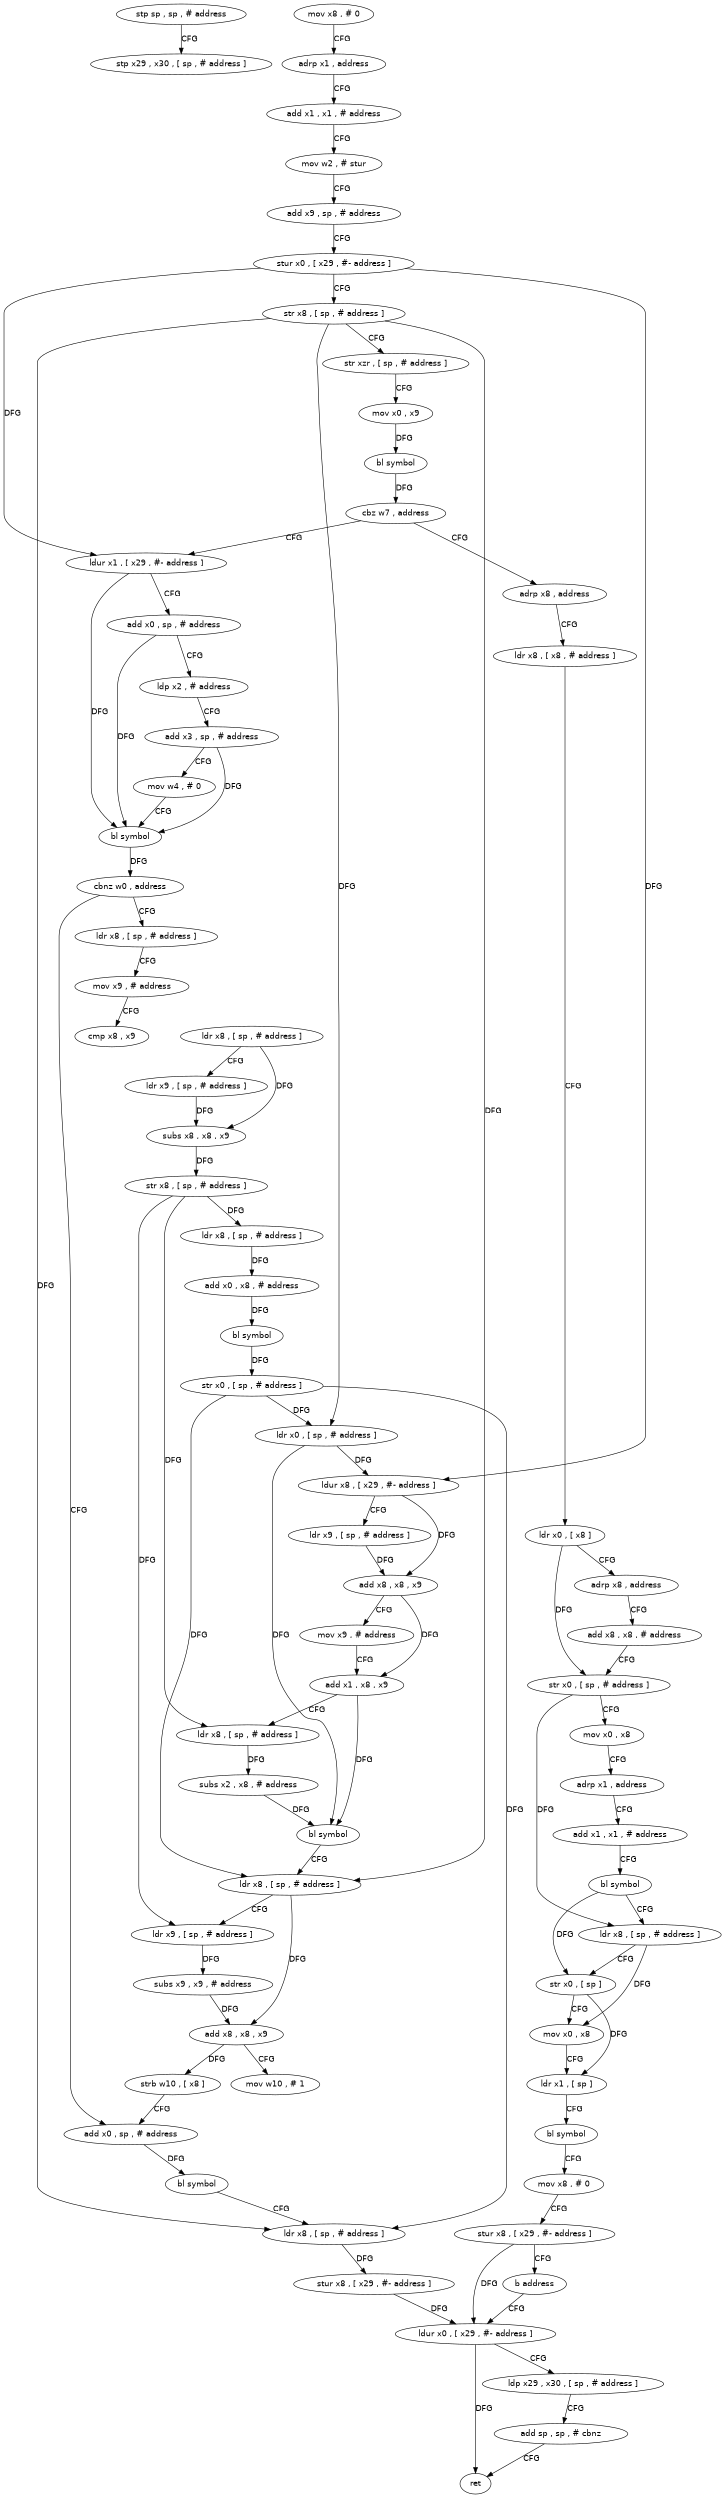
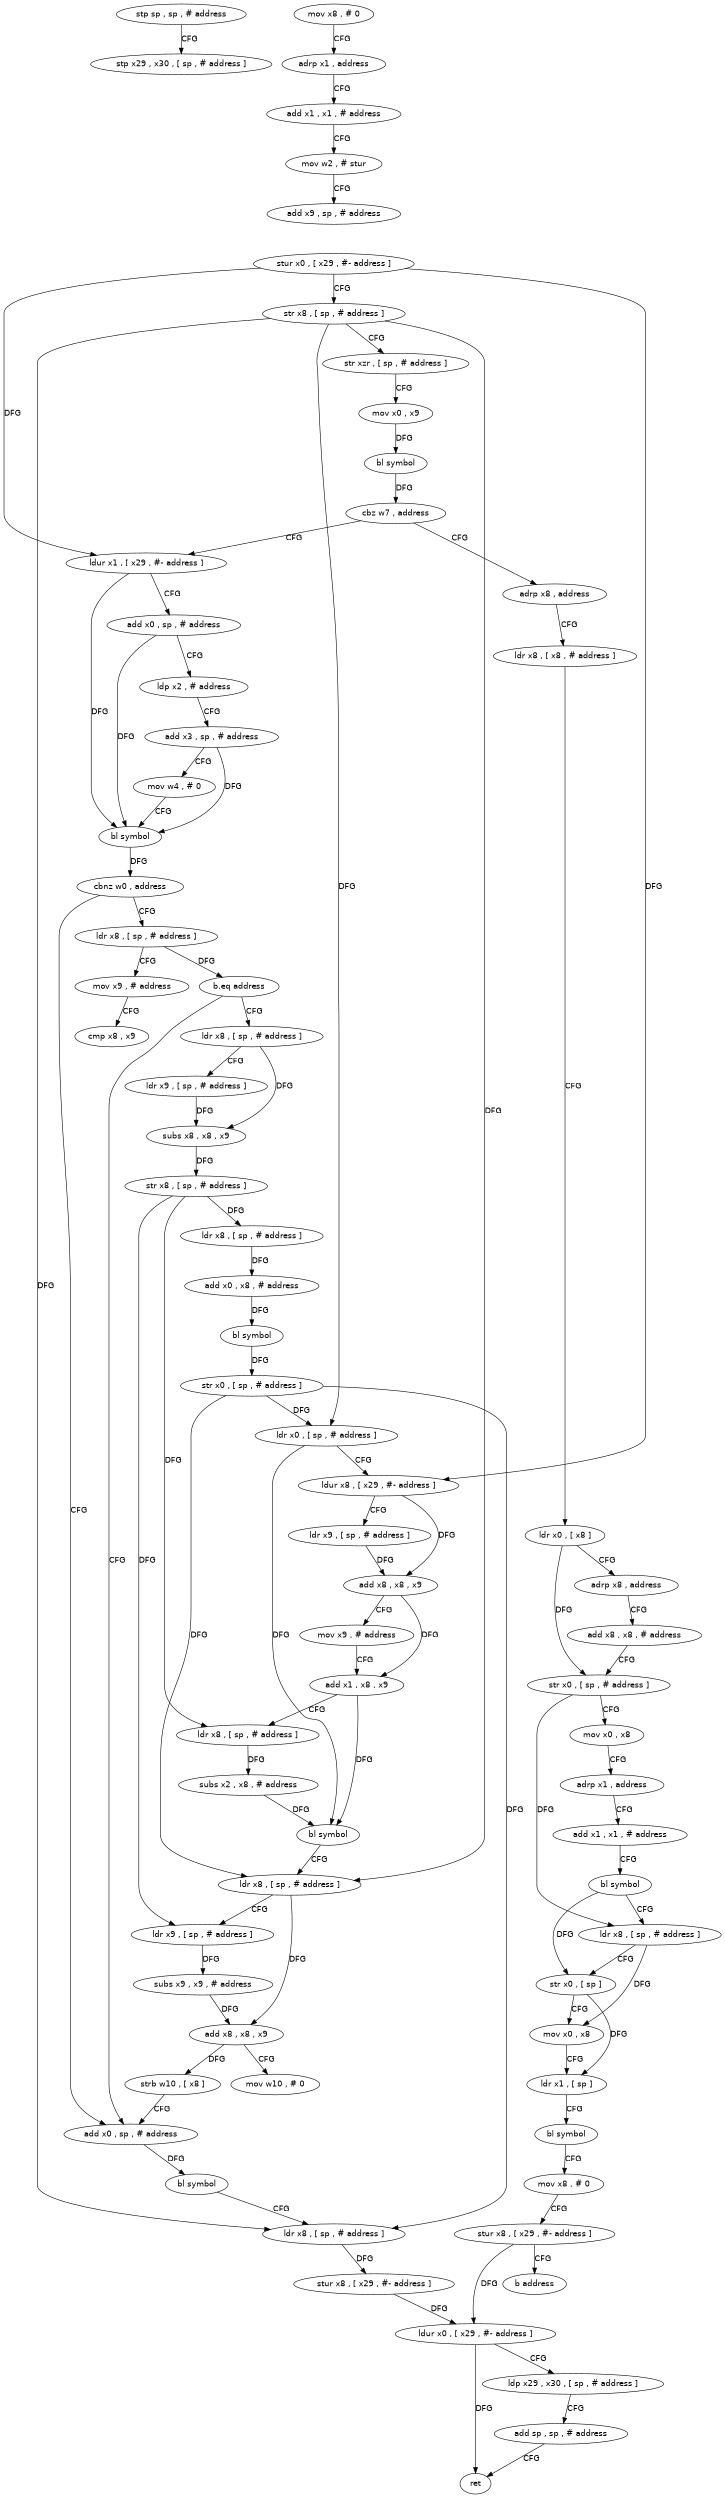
(334, 236) -> none
none -> (239, 987)
(363, 1461) -> (363, 1461)
(275, 2085) -> (275, 2085)
(508, 2307) -> none
(561, 2434) -> (561, 2434)
